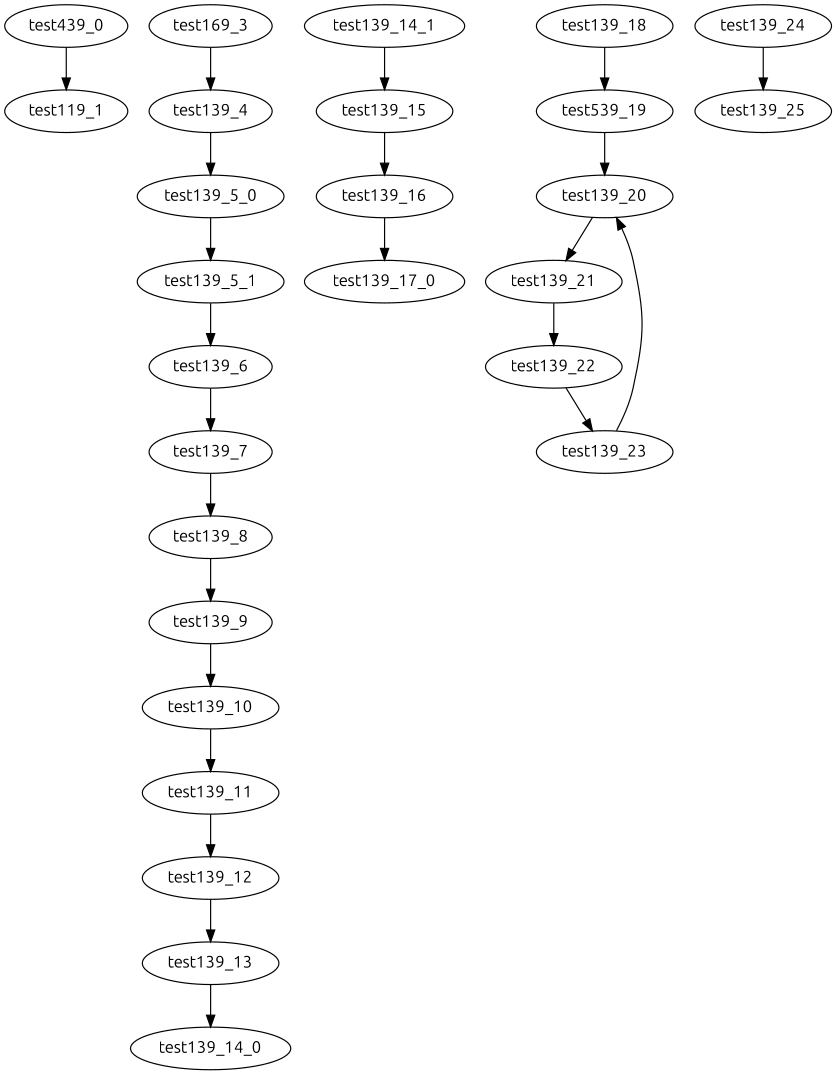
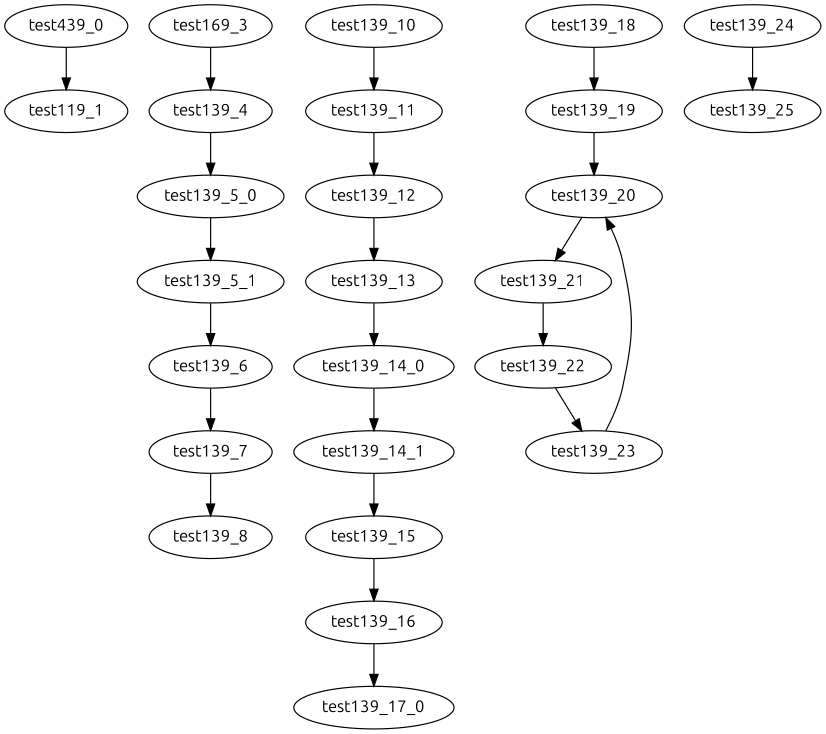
(605, 111) -> (594, 111)
none -> (374, 404)
(211, 622) -> none
